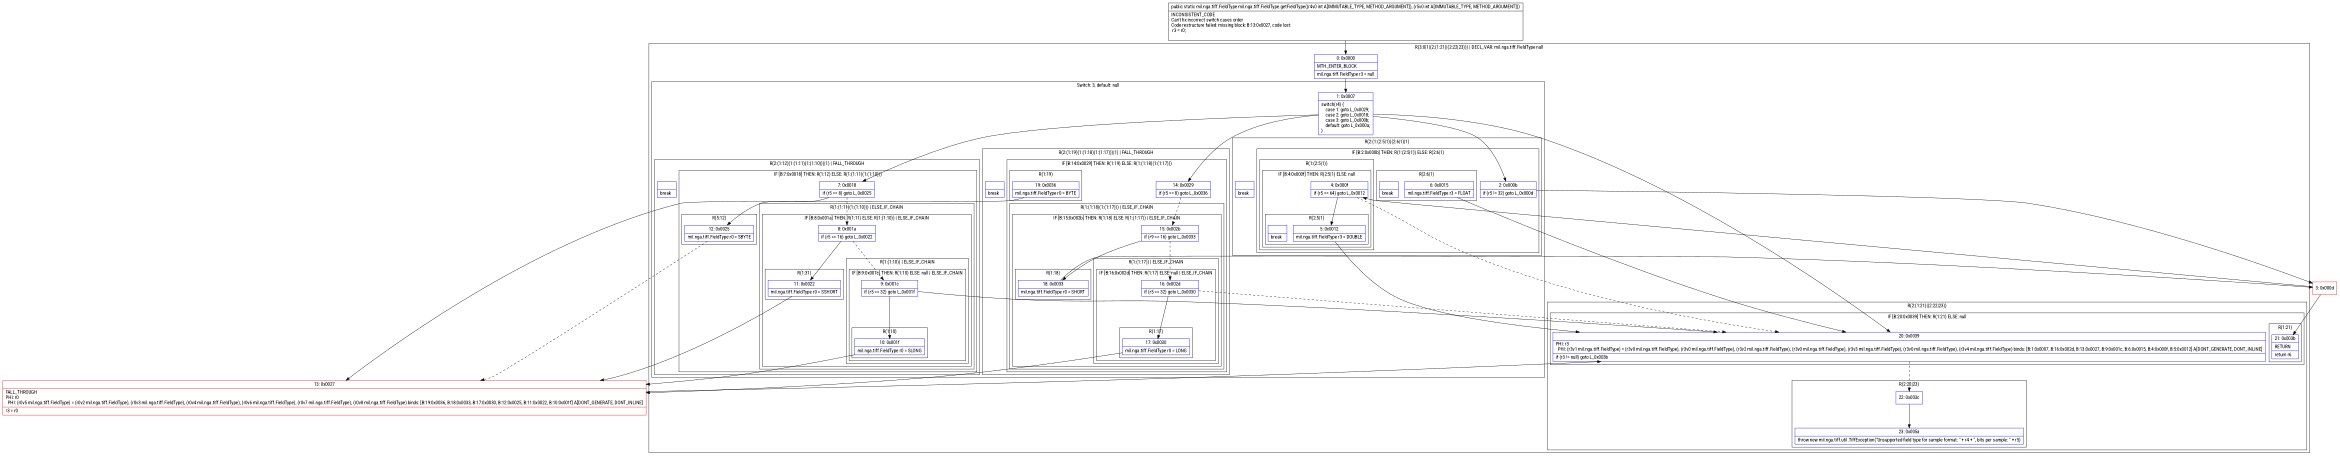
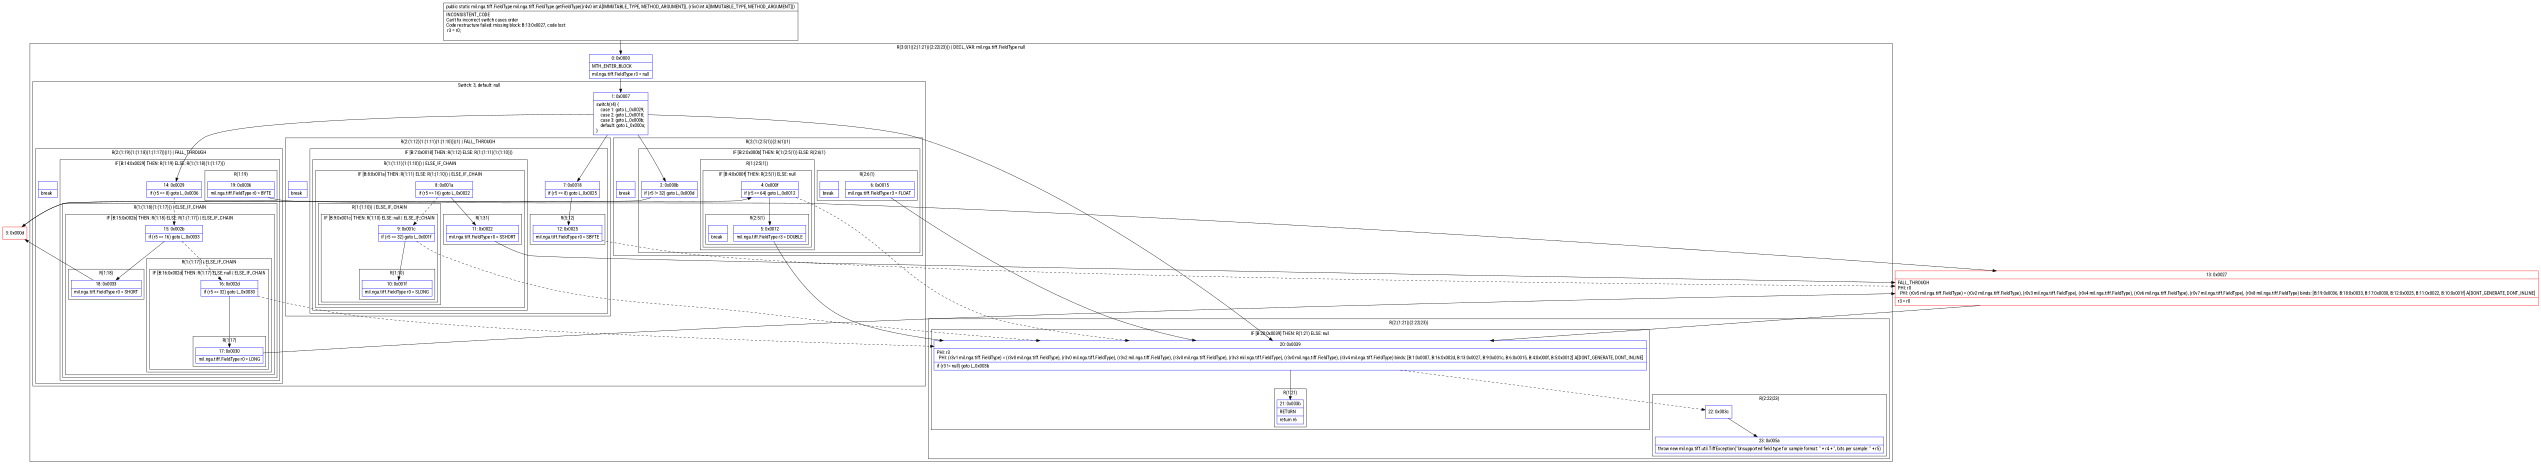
(847, 210) -> none
(1170, 237) -> (174, 237)
(2312, 307) -> (1290, 383)
(1316, 308) -> (722, 309)
(753, 373) -> none
